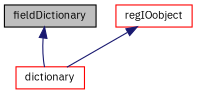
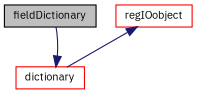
(43, 53) -> (58, 41)
